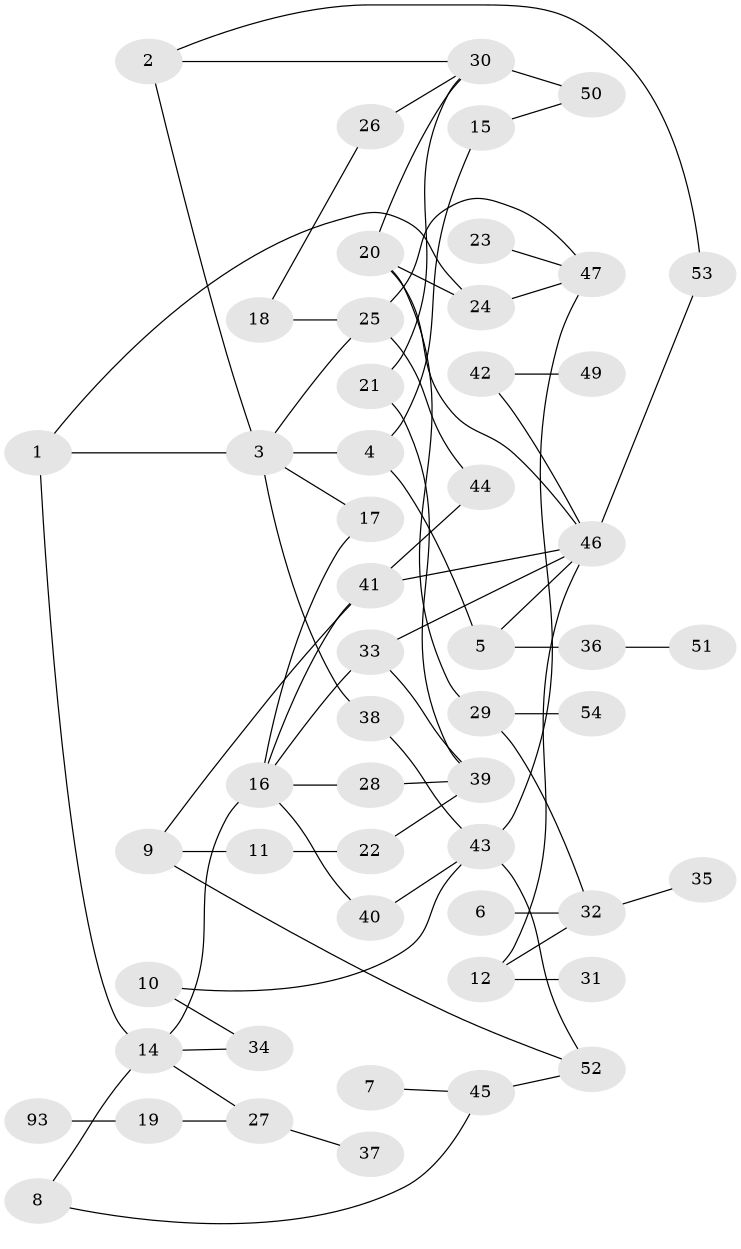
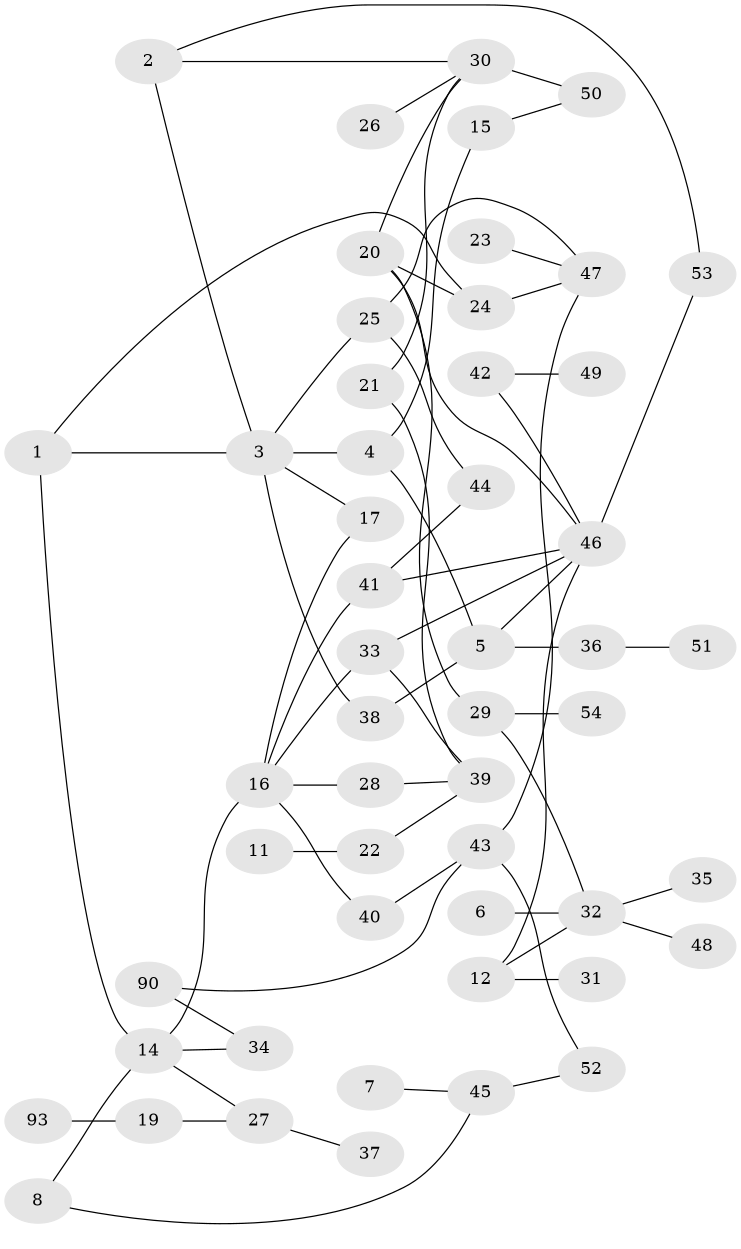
(260, 320) -> none
(421, 775) -> (420, 687)
(149, 852) -> none
none -> (703, 946)
(149, 984) -> (149, 984)
